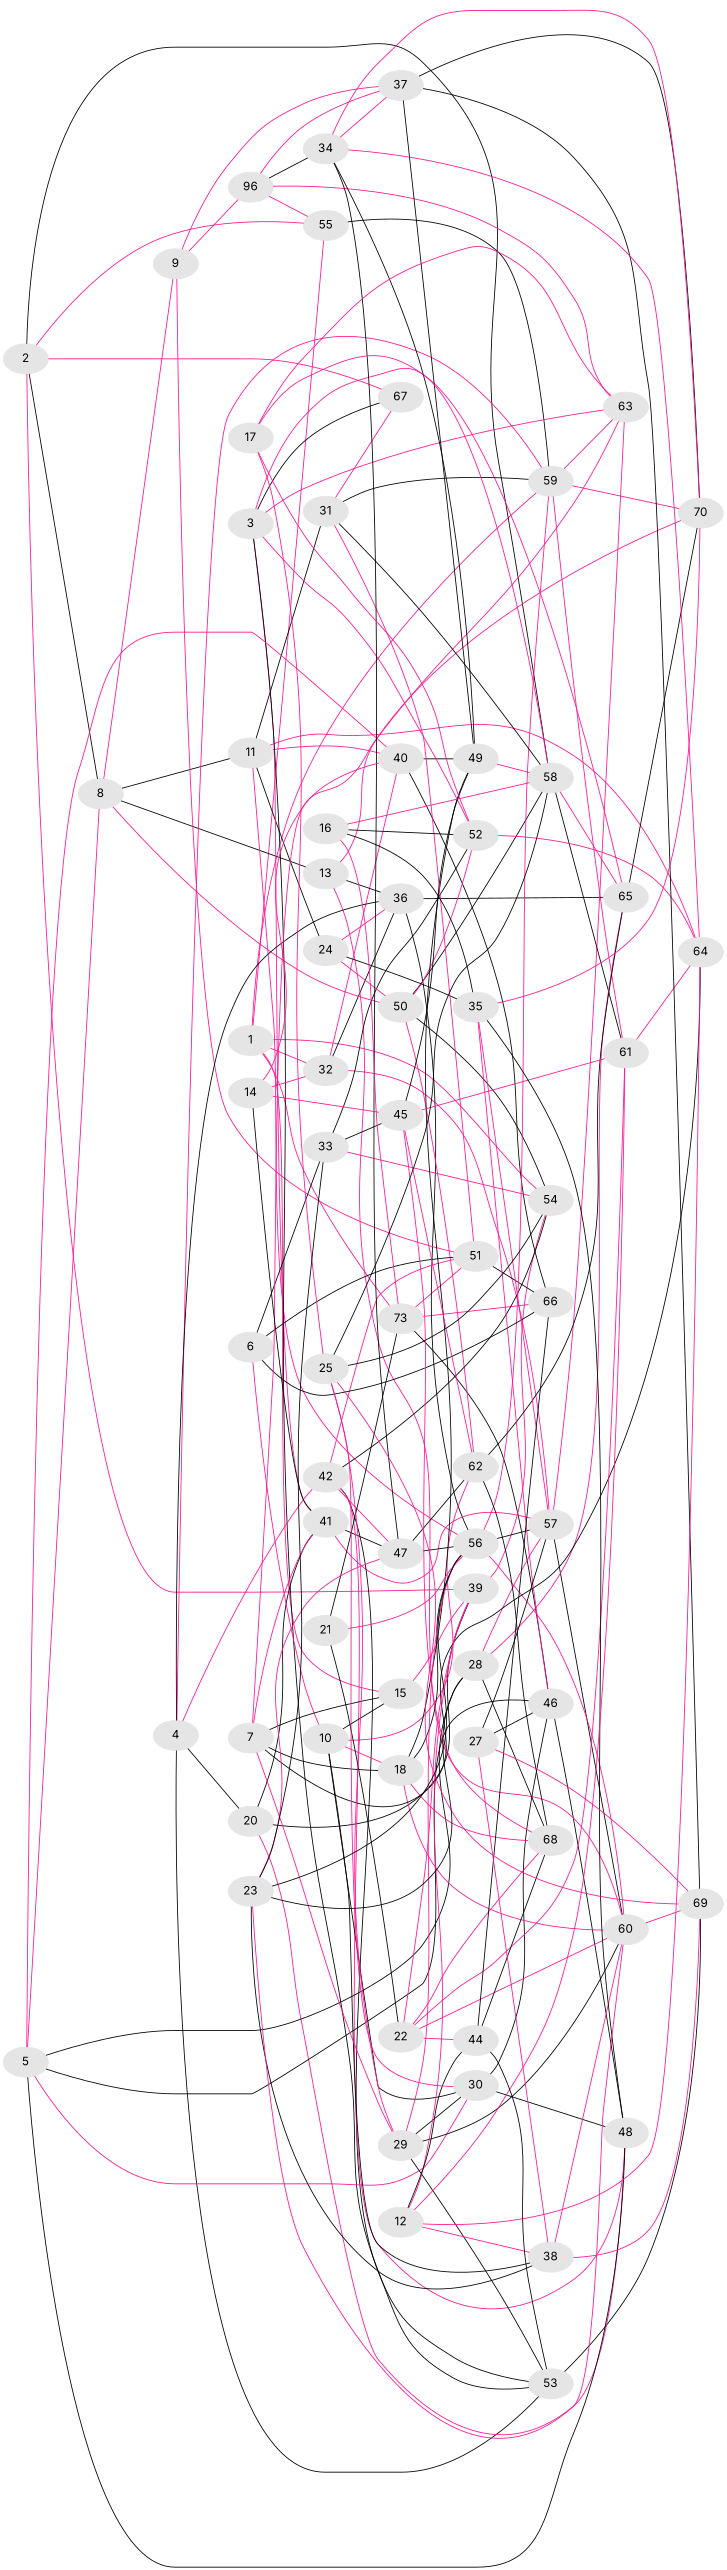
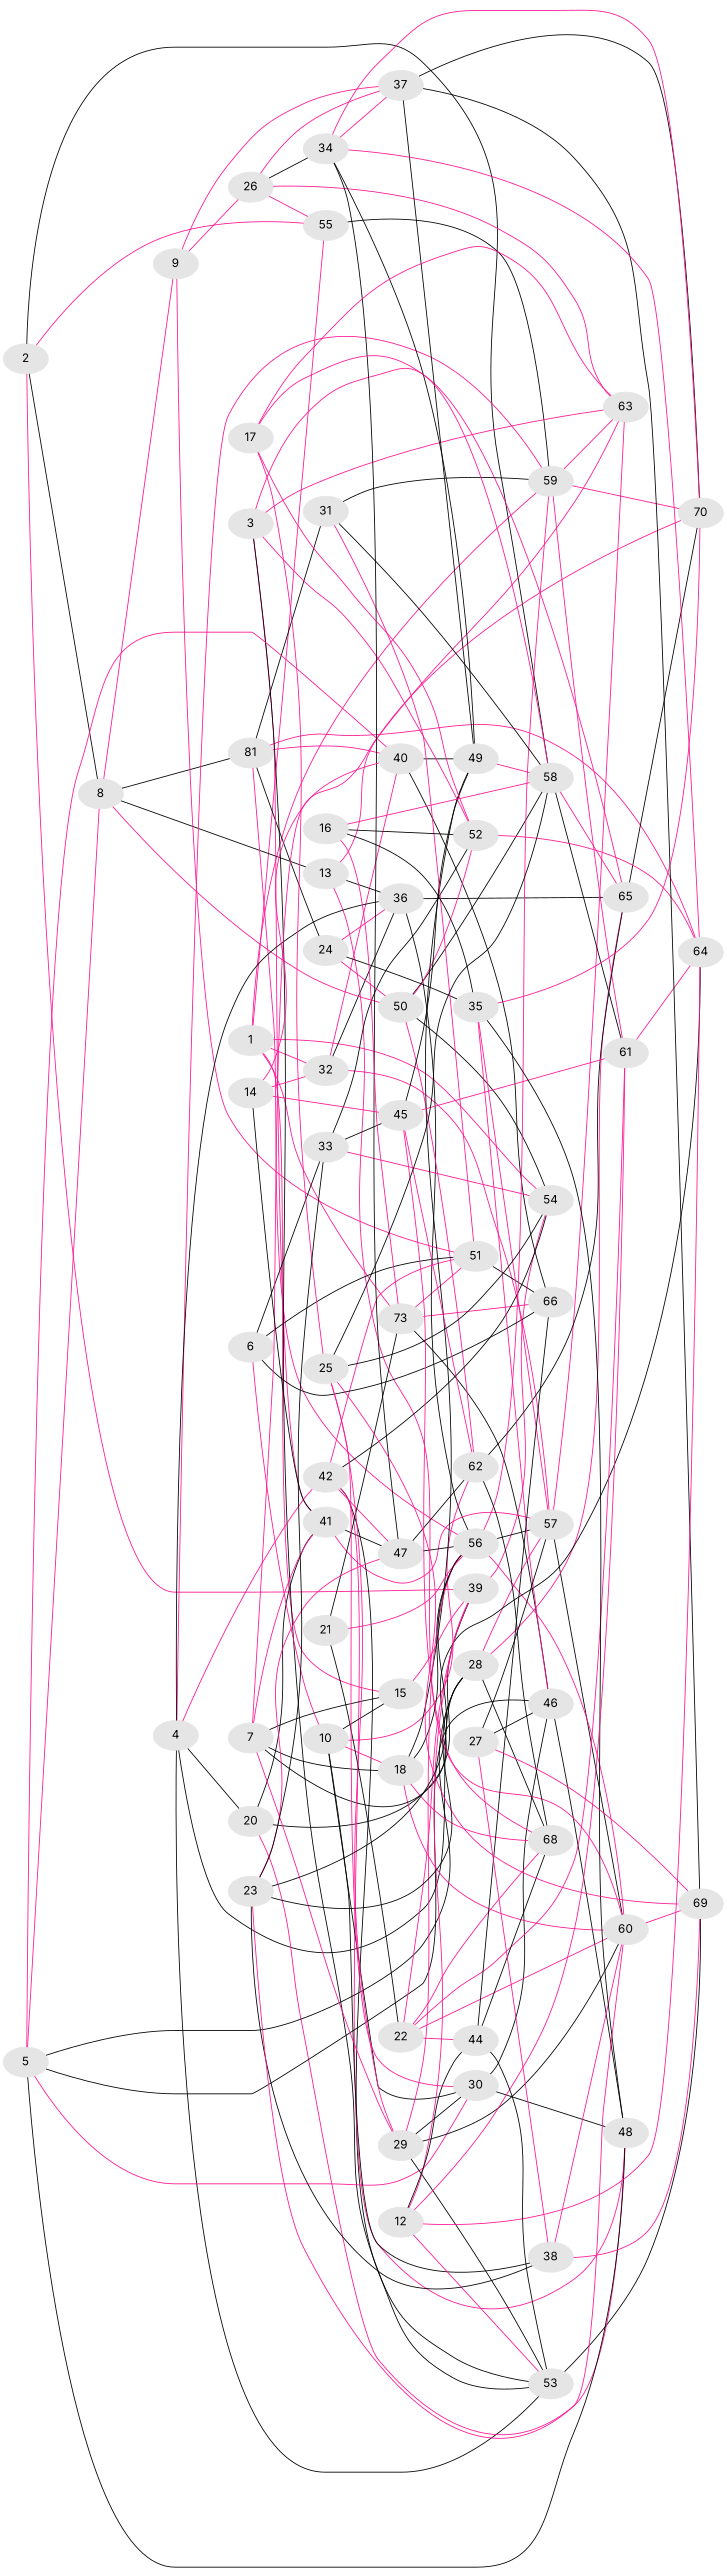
(251, 187) -> (251, 187)
(401, 397) -> none
(251, 753) -> (251, 753)
none -> (344, 1951)
(476, 2240) -> (473, 2300)
